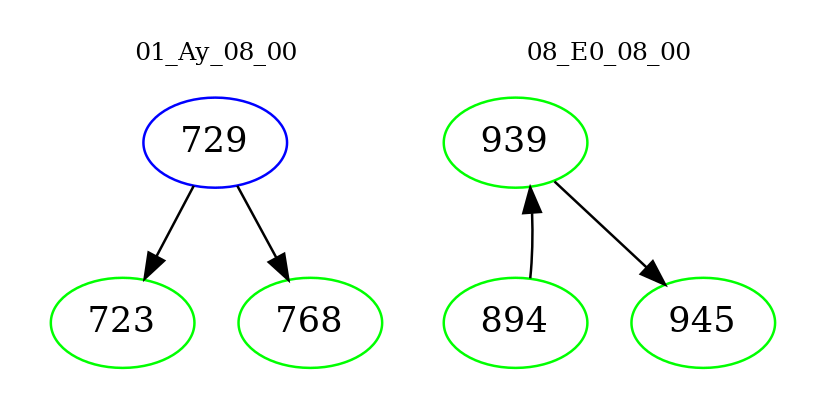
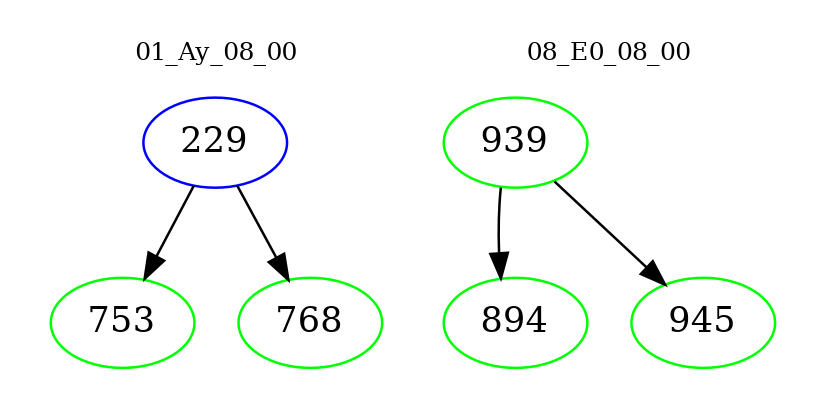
(215, 143) -> (215, 143)
(532, 246) -> (499, 220)
(123, 323) -> (123, 323)
